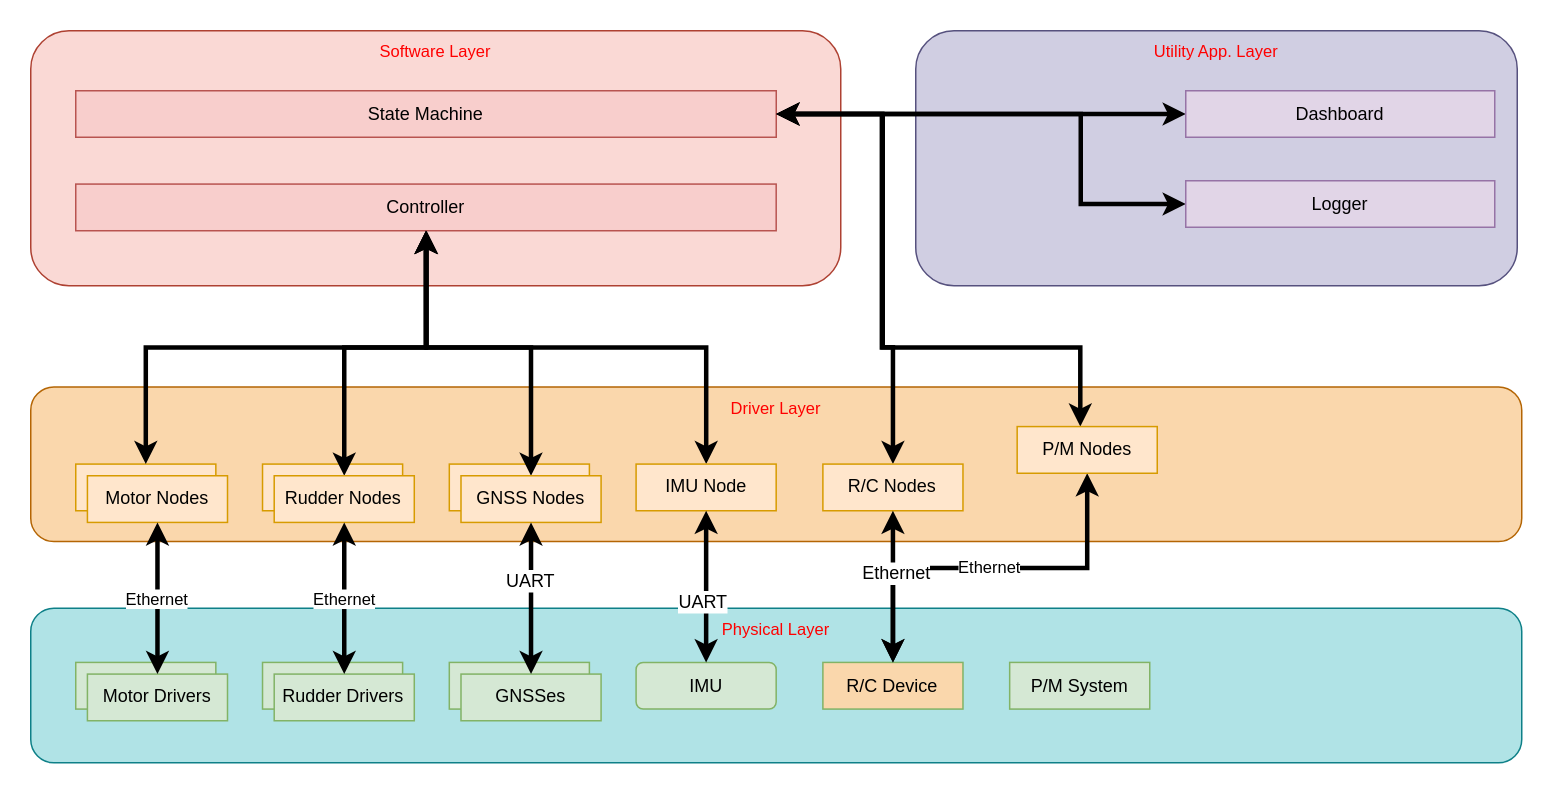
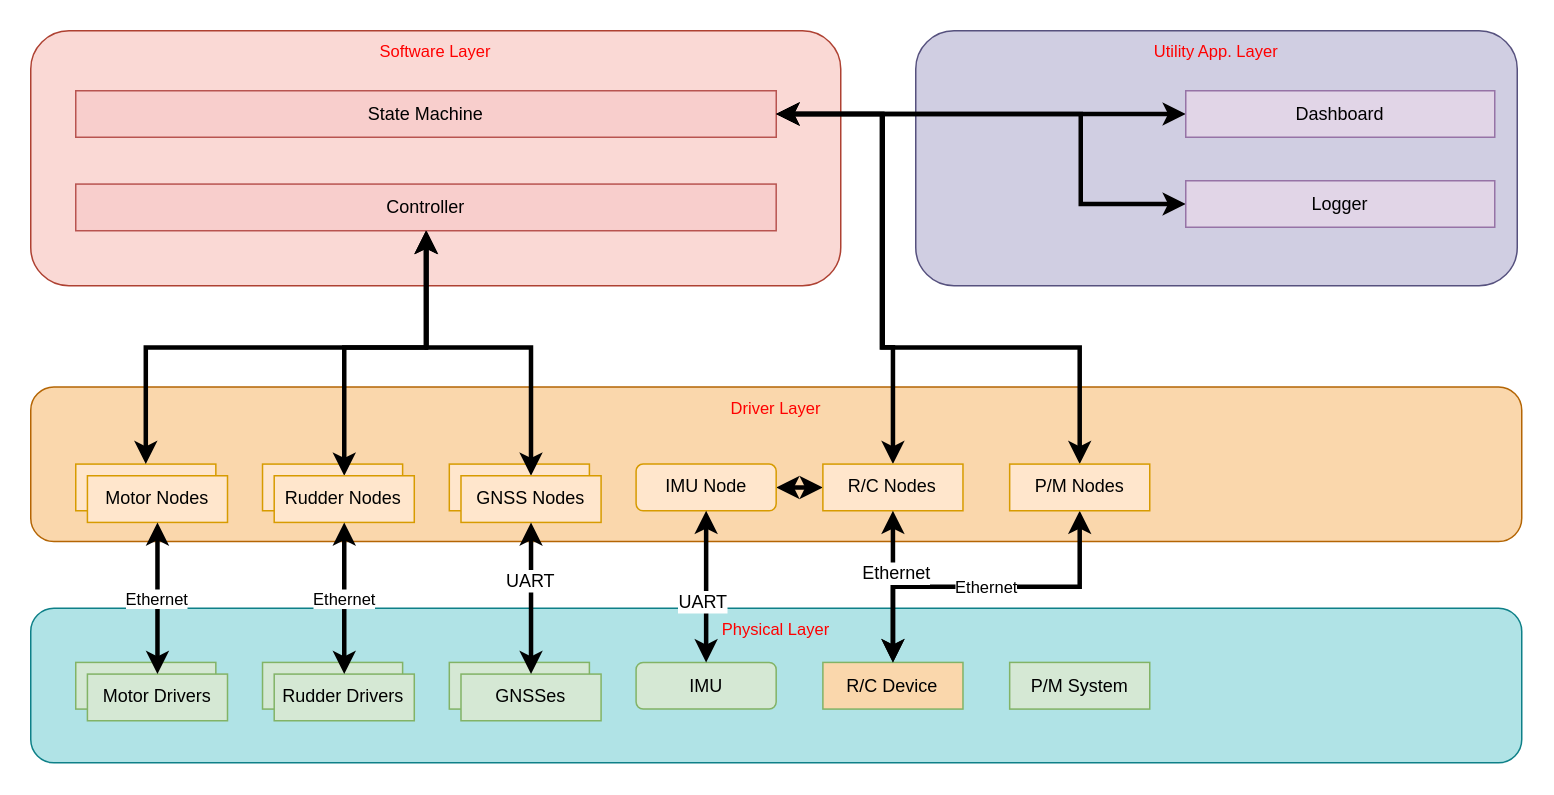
(670, 347) -> (800, 488)
(1087, 450) -> (1080, 487)
(706, 487) -> (706, 487)
